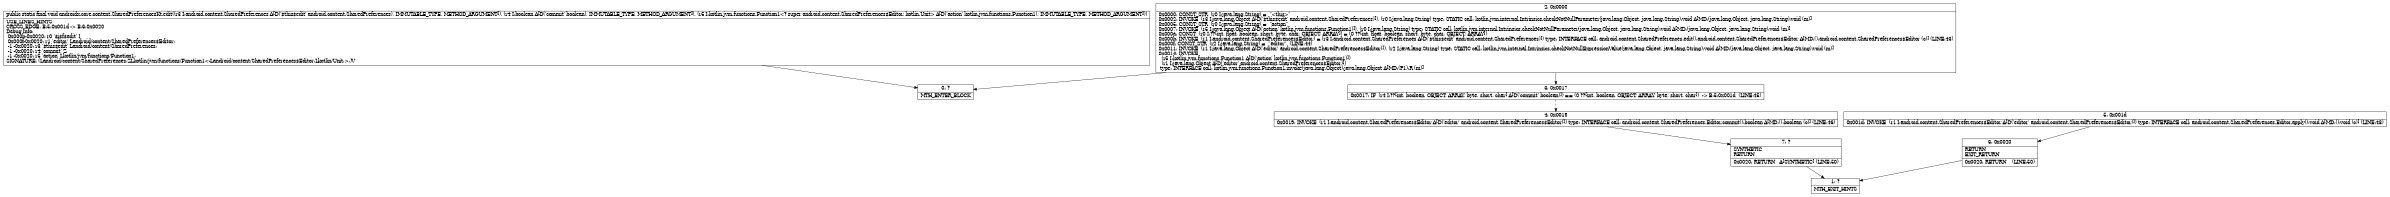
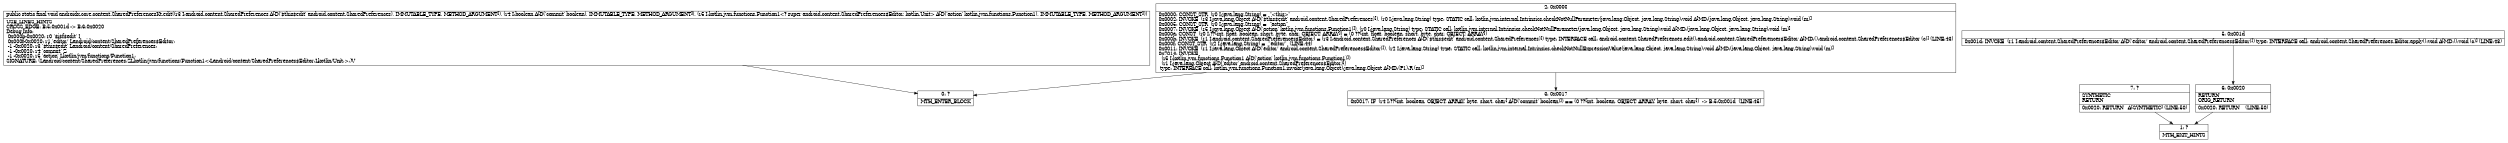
(1180, 54) -> (1180, 54)
(1556, 119) -> none
(1982, 155) -> (2216, 101)
